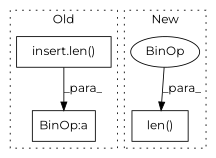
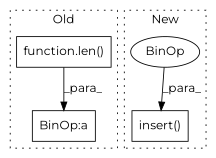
(64, 52) -> (64, 52)
(160, 126) -> (160, 126)
